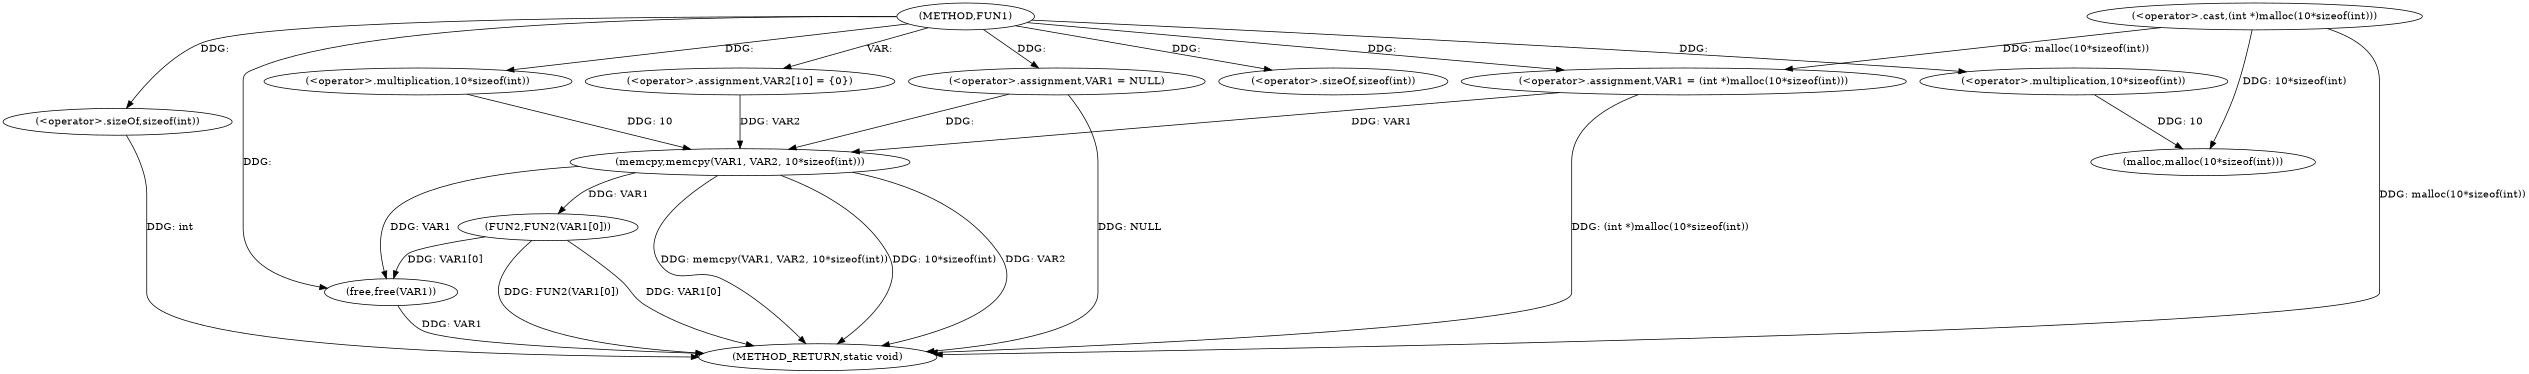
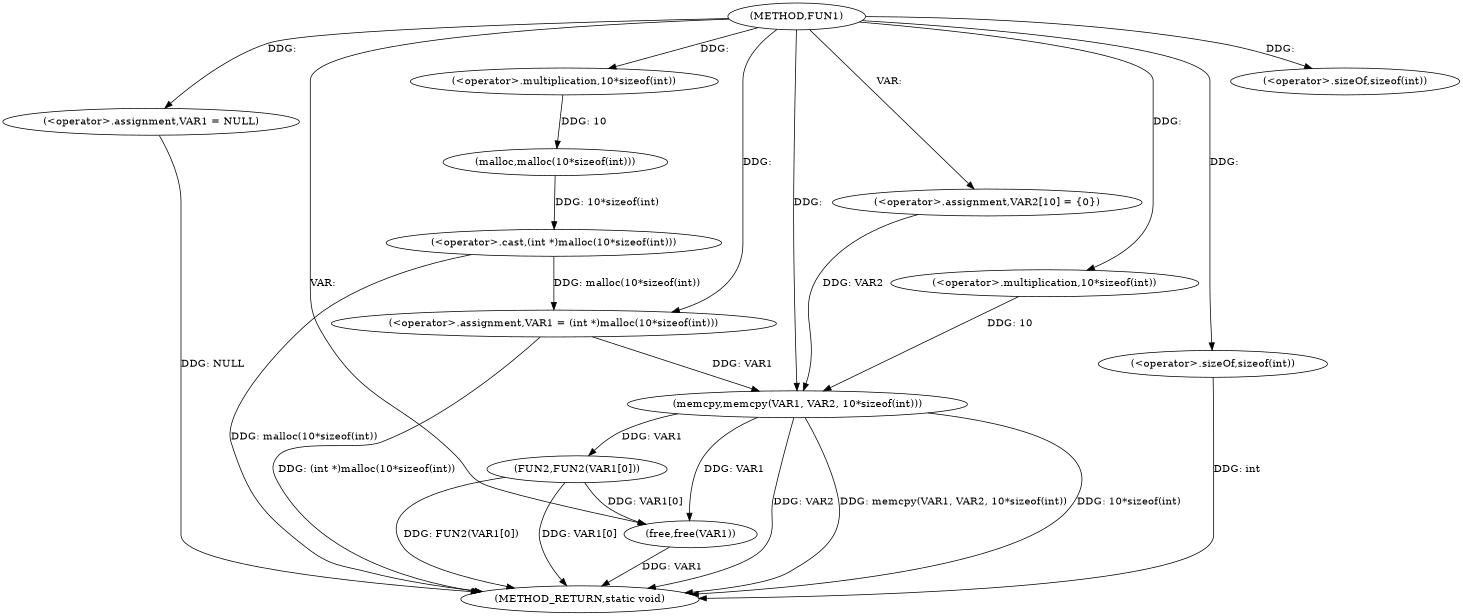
(2237, 88) -> (555, 199)
(902, 121) -> (794, 206)
(259, 162) -> (325, 283)
